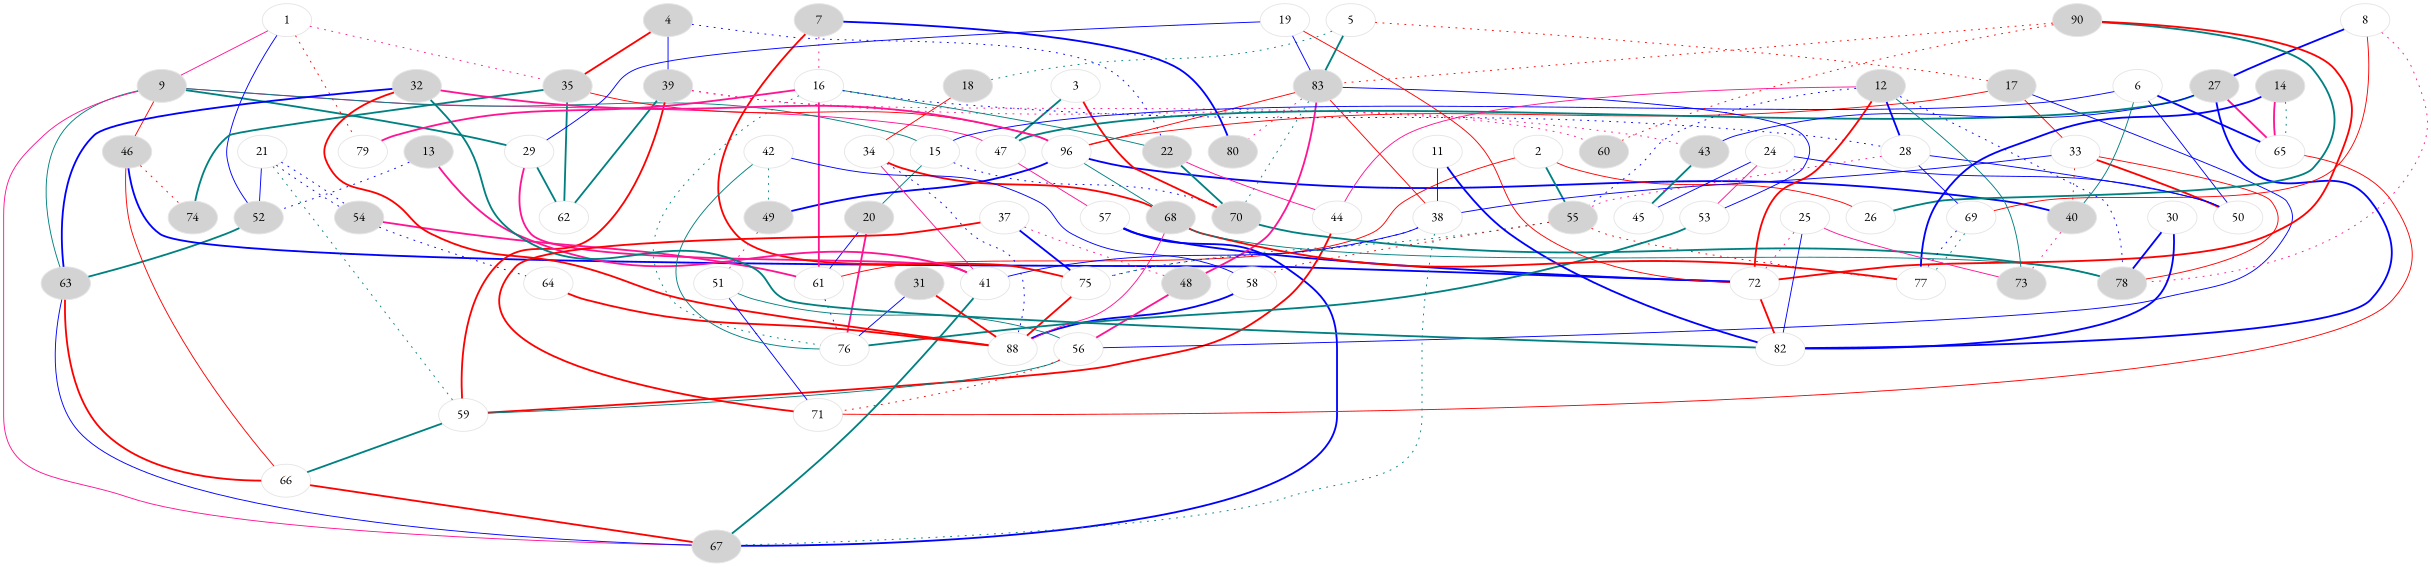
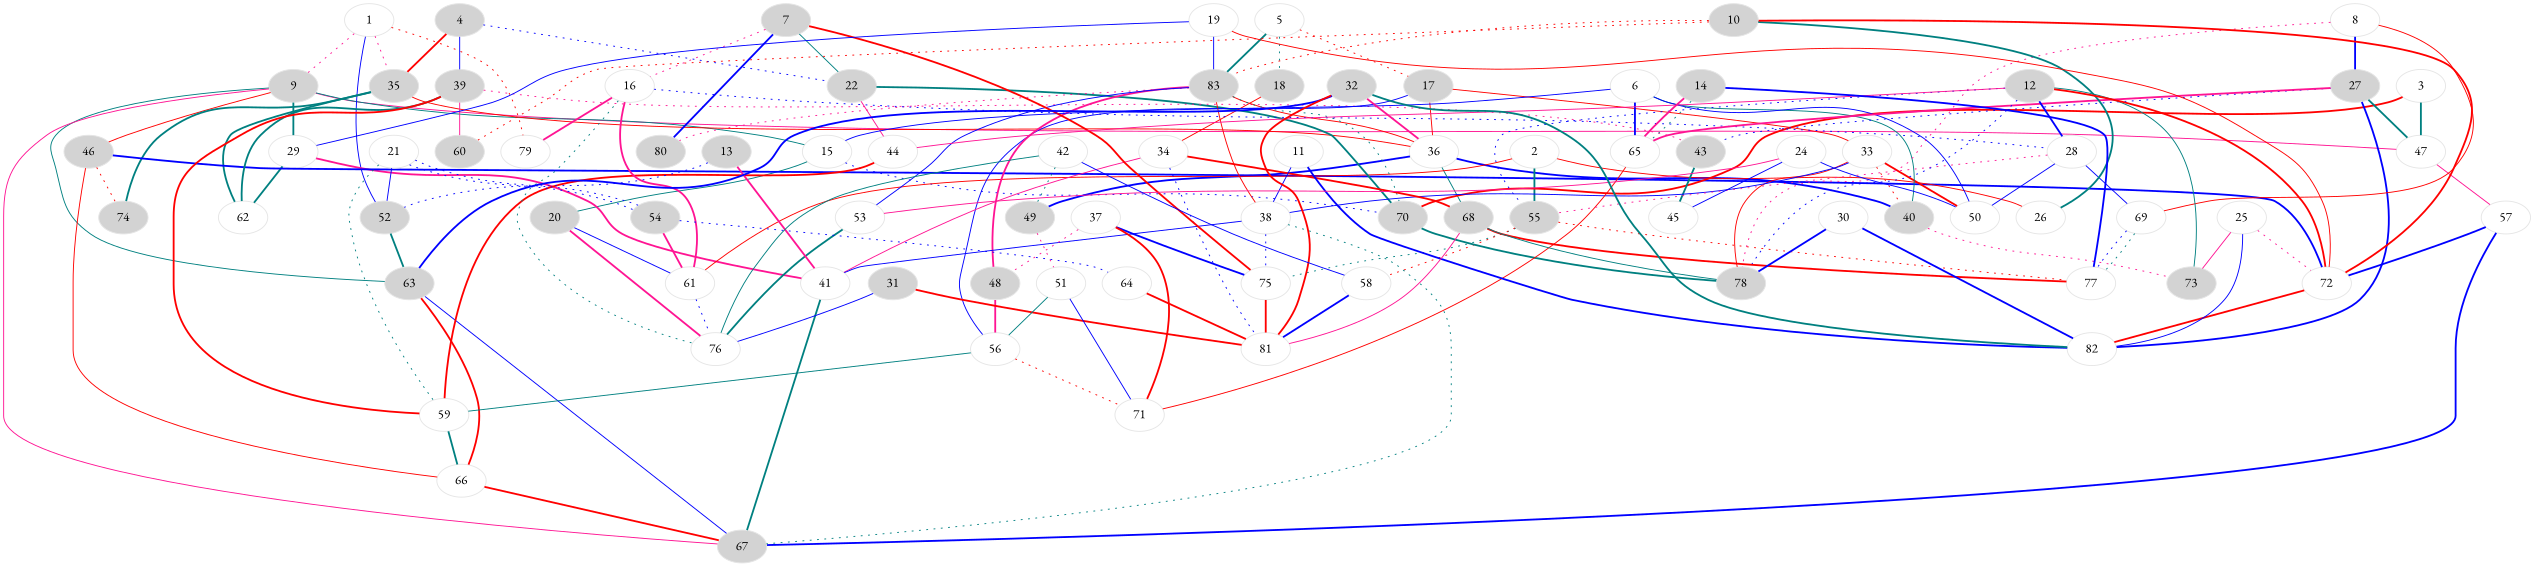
(2077, 20) -> (1734, 20)
(224, 53) -> (331, 53)
(1140, 109) -> (460, 120)
(1958, 115) -> (2025, 108)
(1017, 120) -> (817, 51)
(1067, 152) -> (1434, 152)
(1013, 349) -> (1266, 349)
